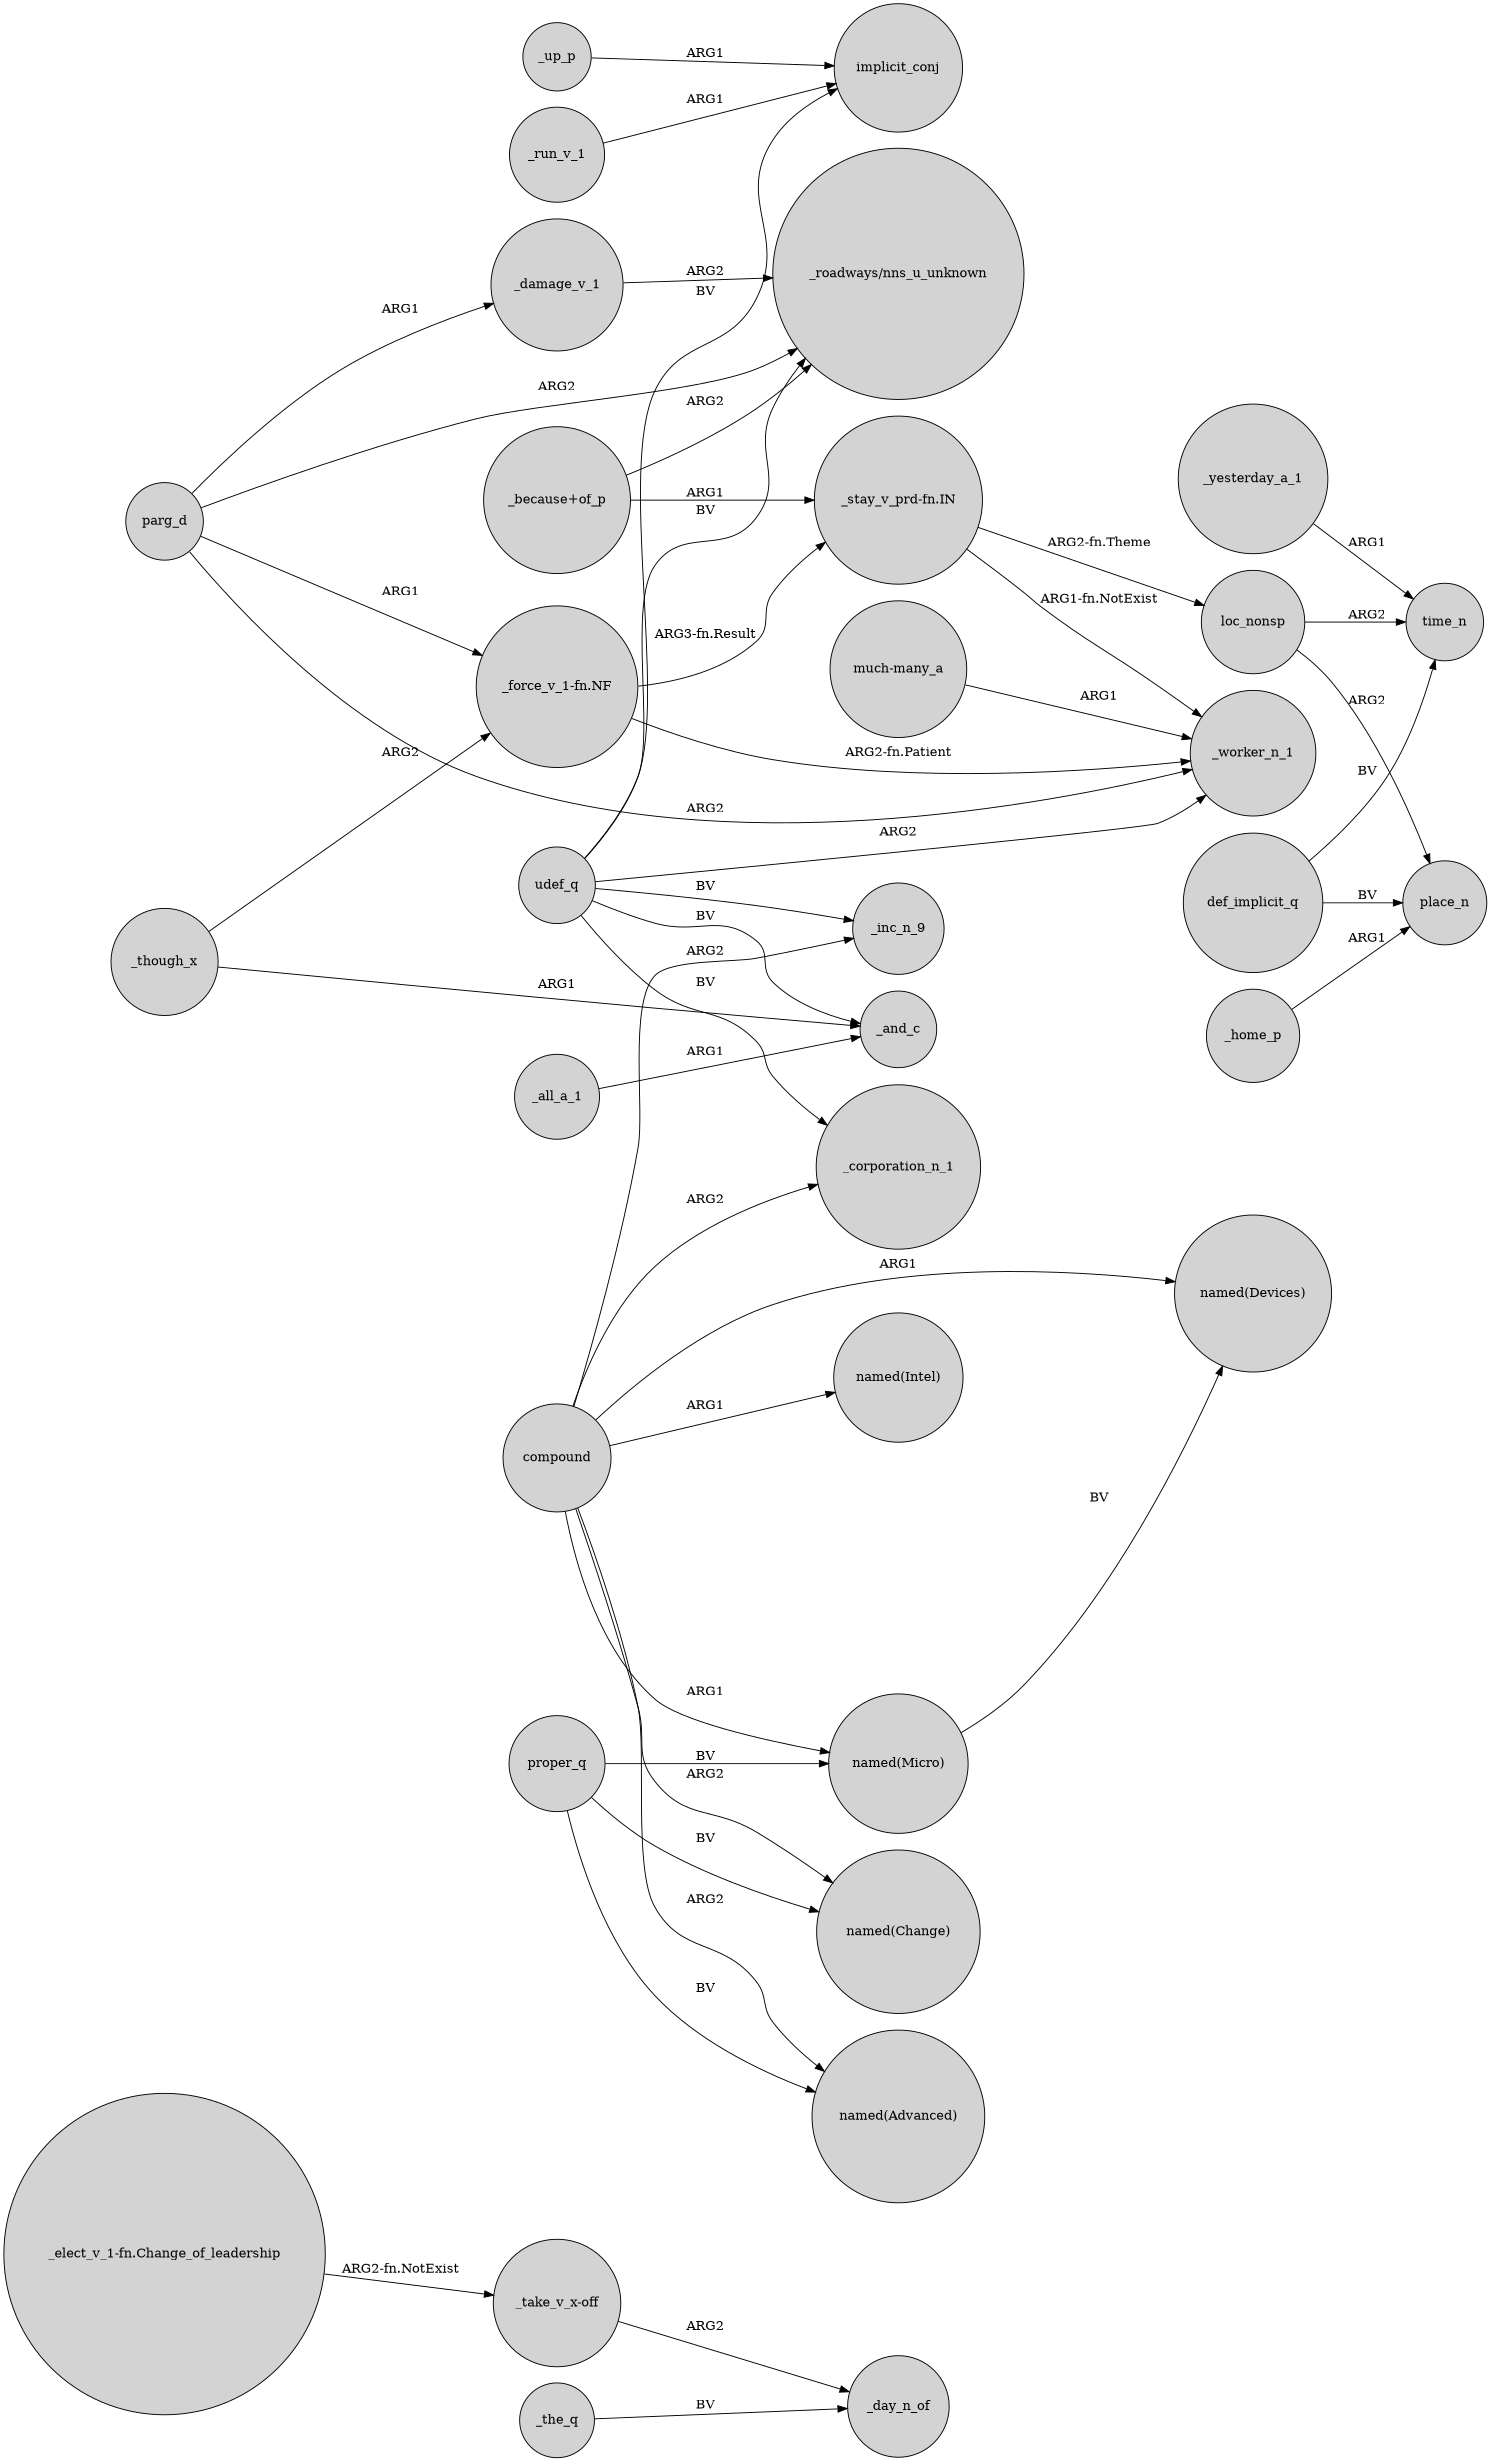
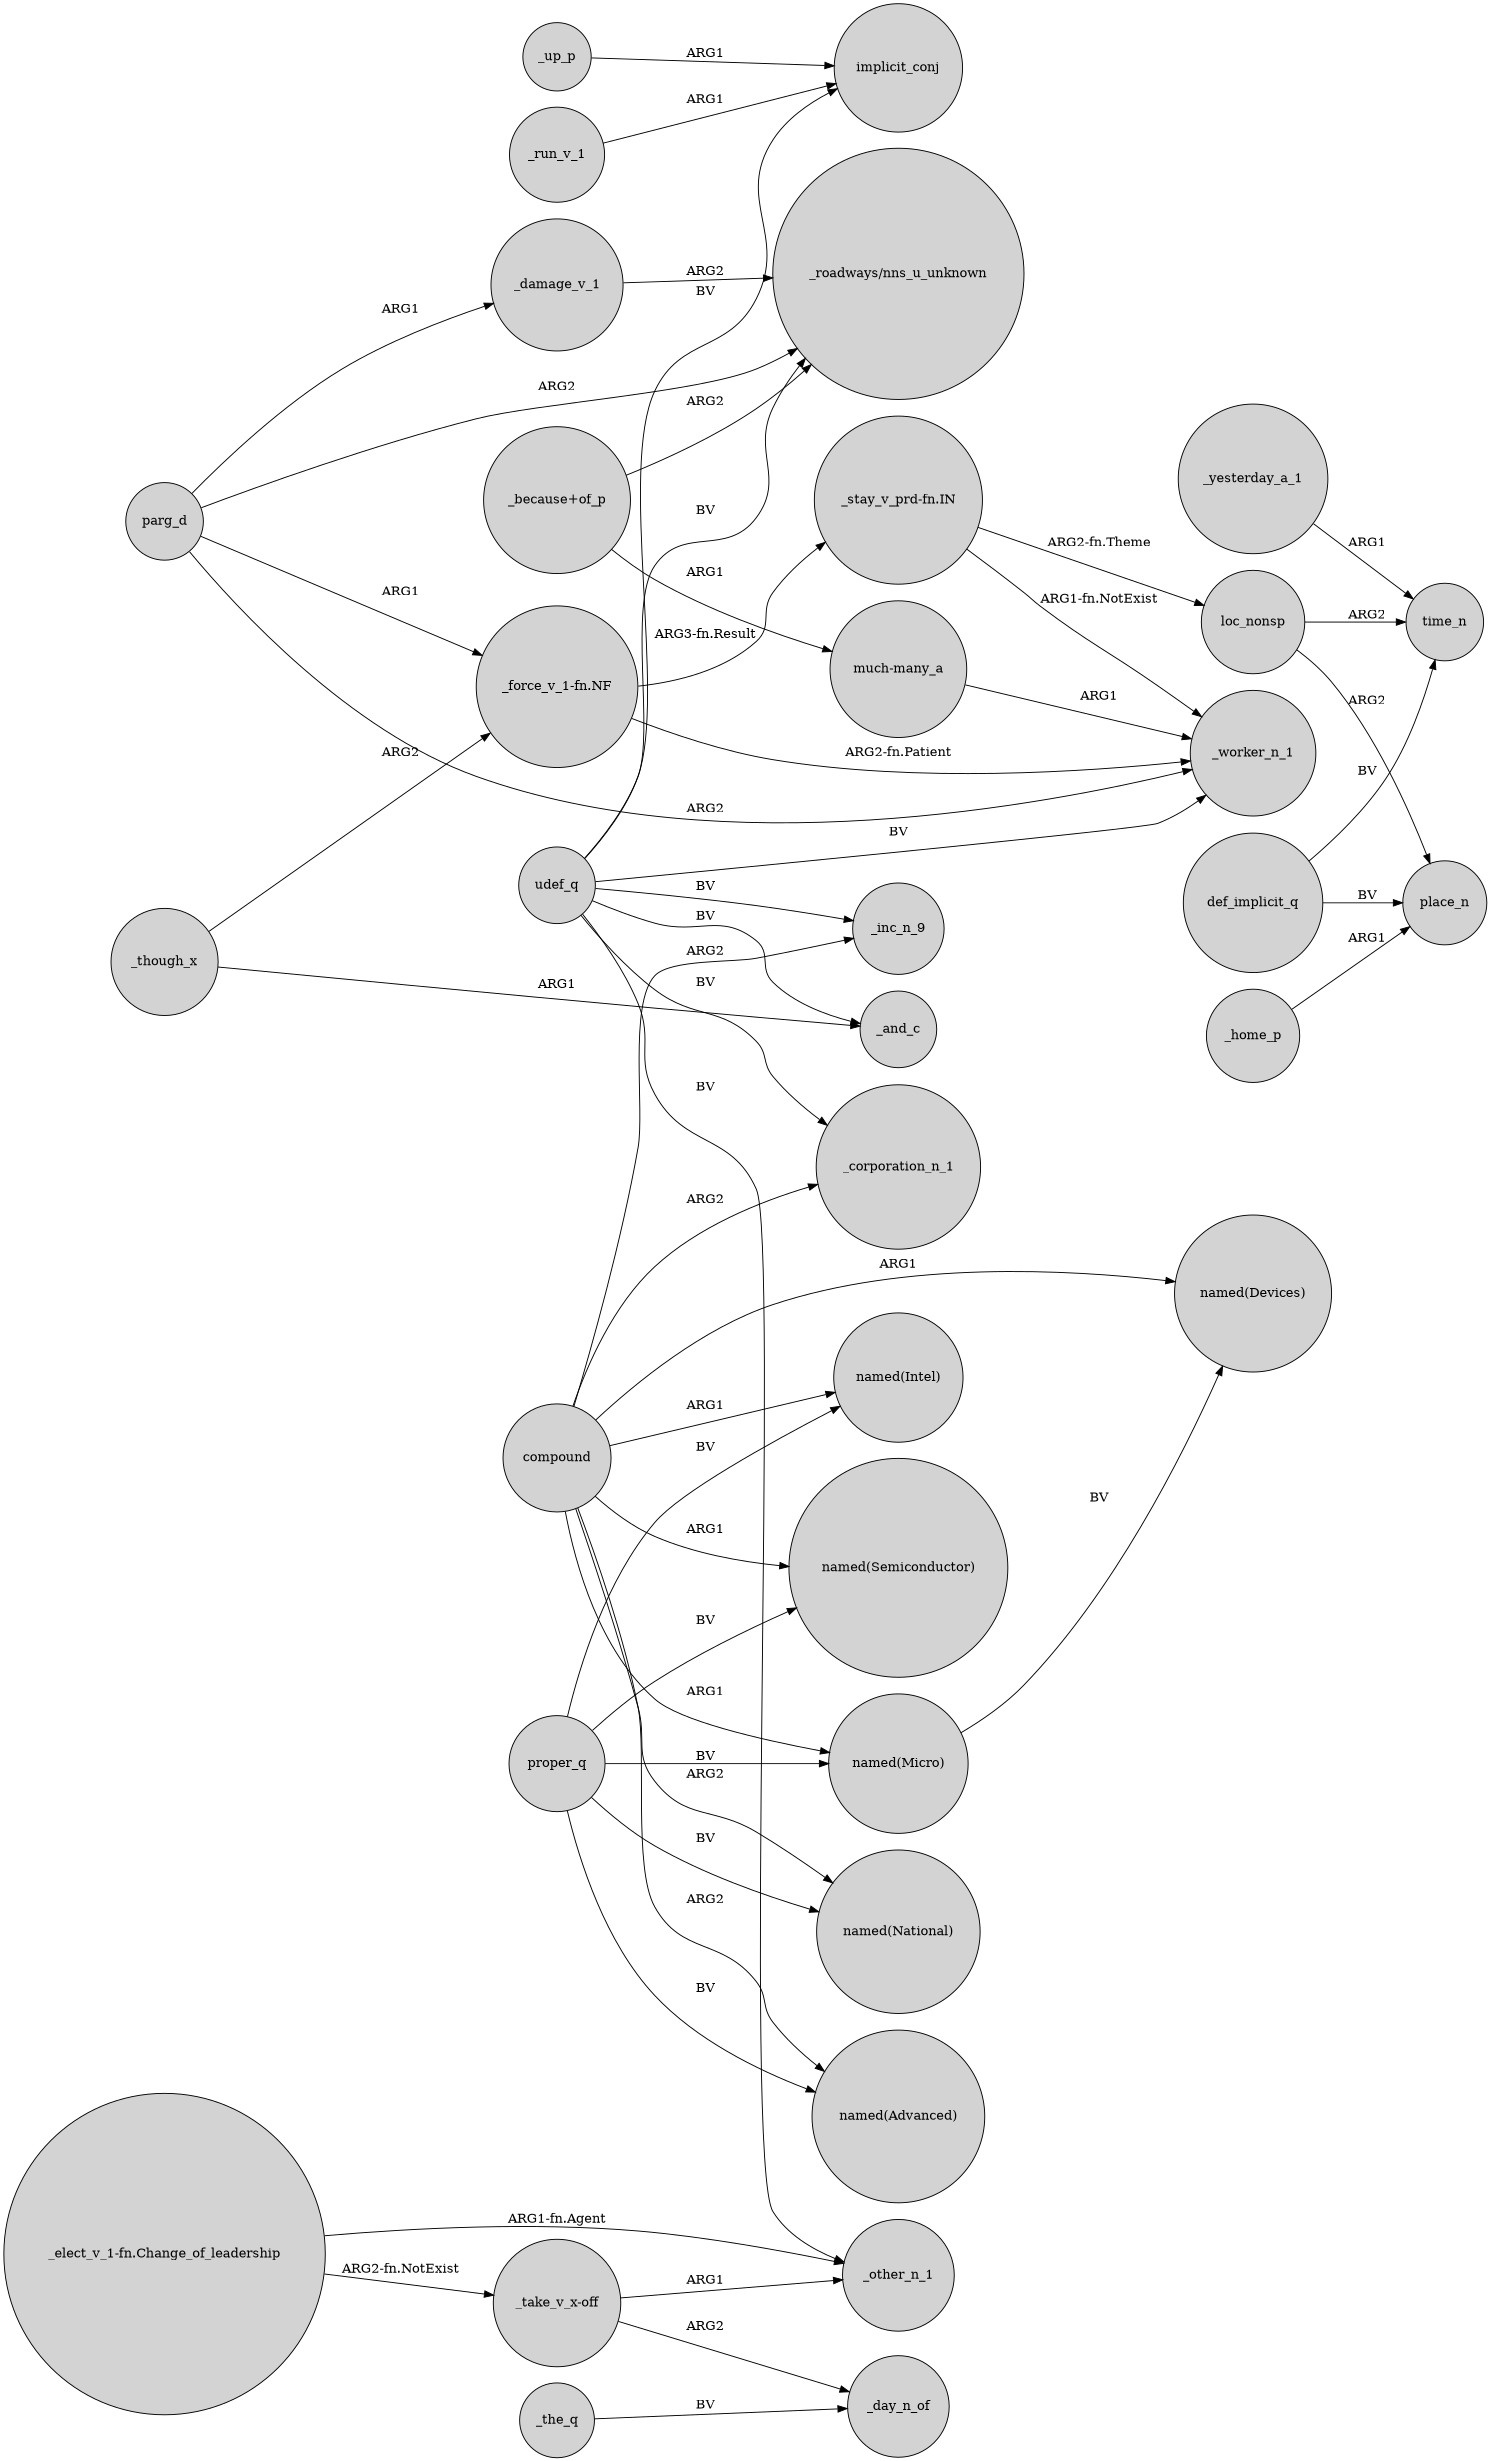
(718, 500) -> (713, 608)
(898, 832) -> (898, 832)
(557, 1097) -> none
none -> (653, 1524)
none -> (898, 1568)
(898, 1932) -> (898, 1932)
none -> (898, 2275)
